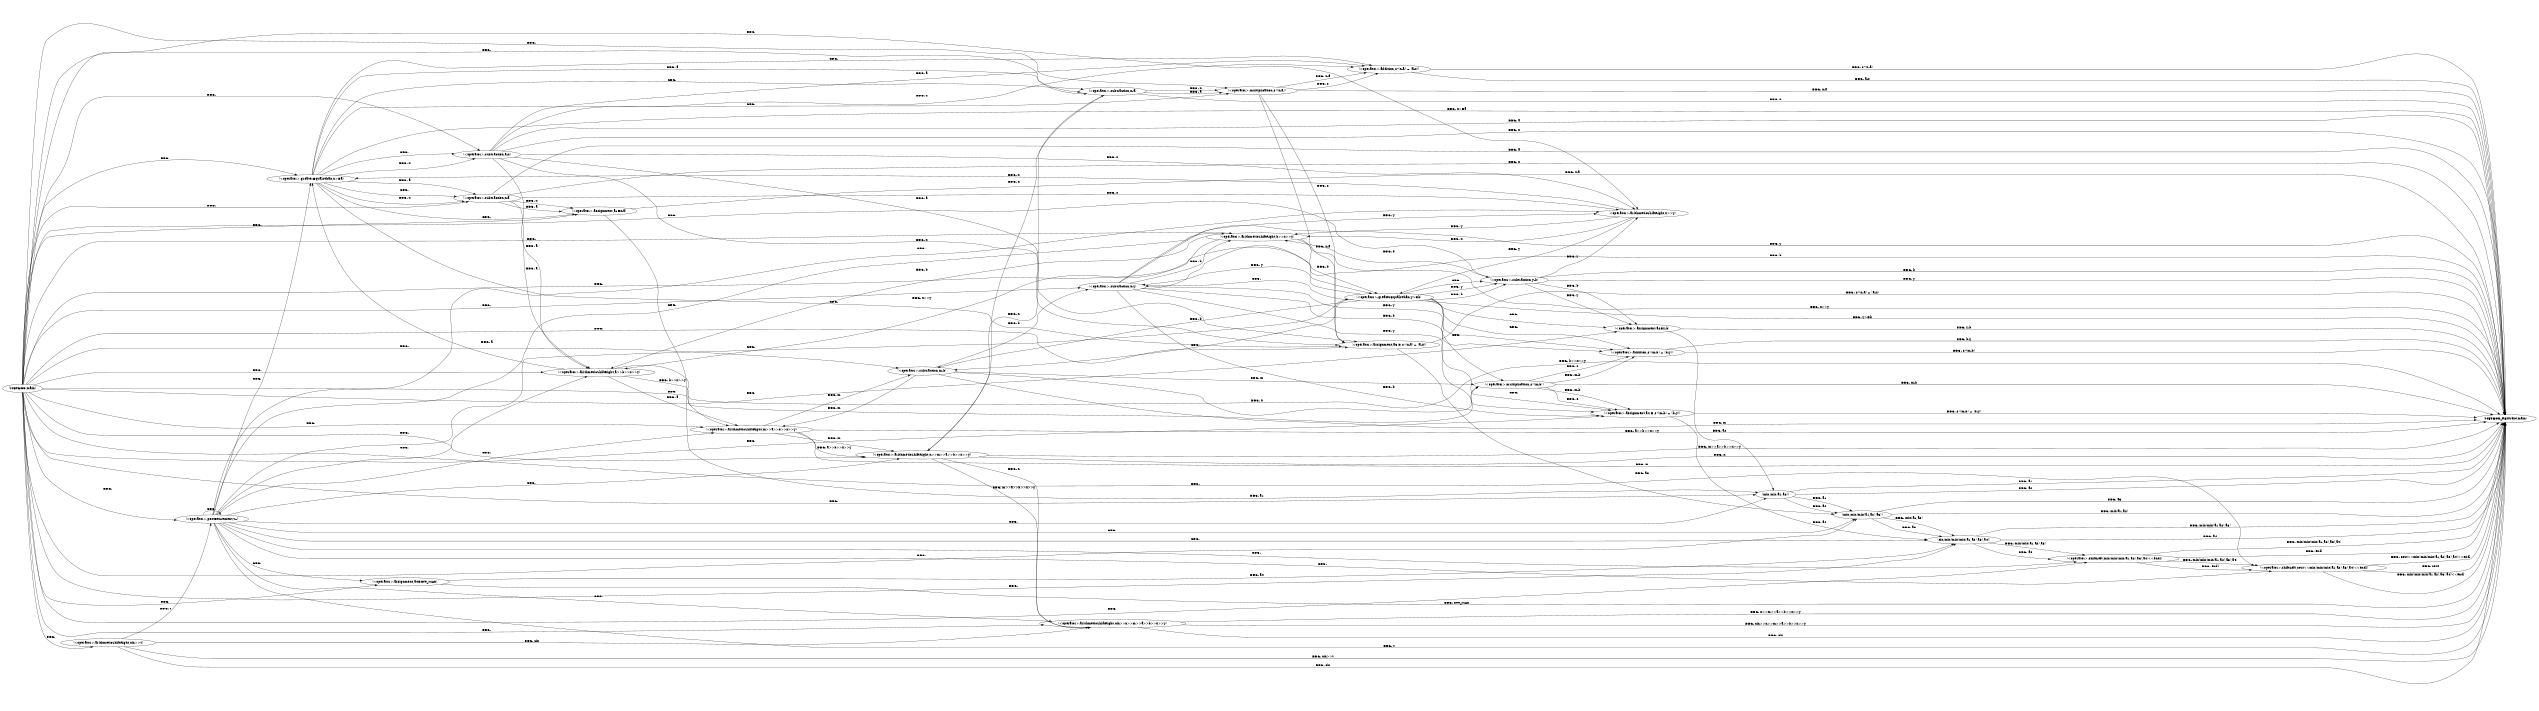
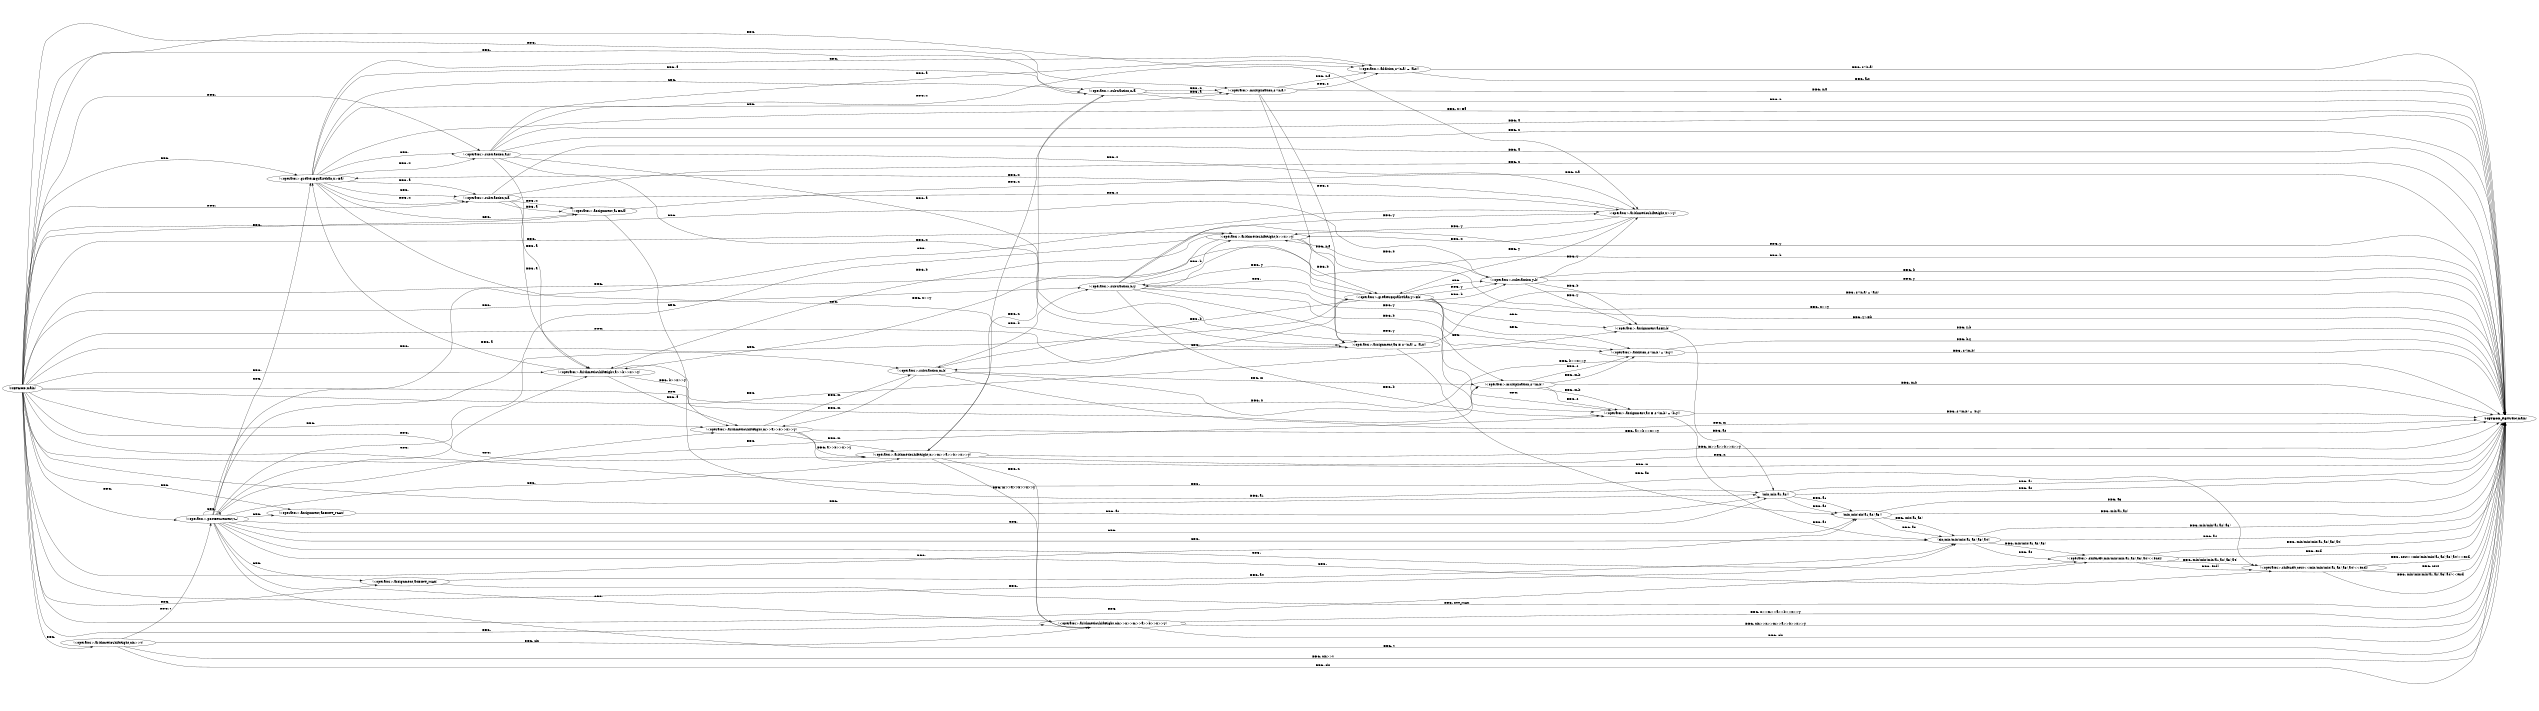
(1014, 323) -> (1014, 323)
none -> (311, 513)
(1862, 515) -> (1862, 515)
